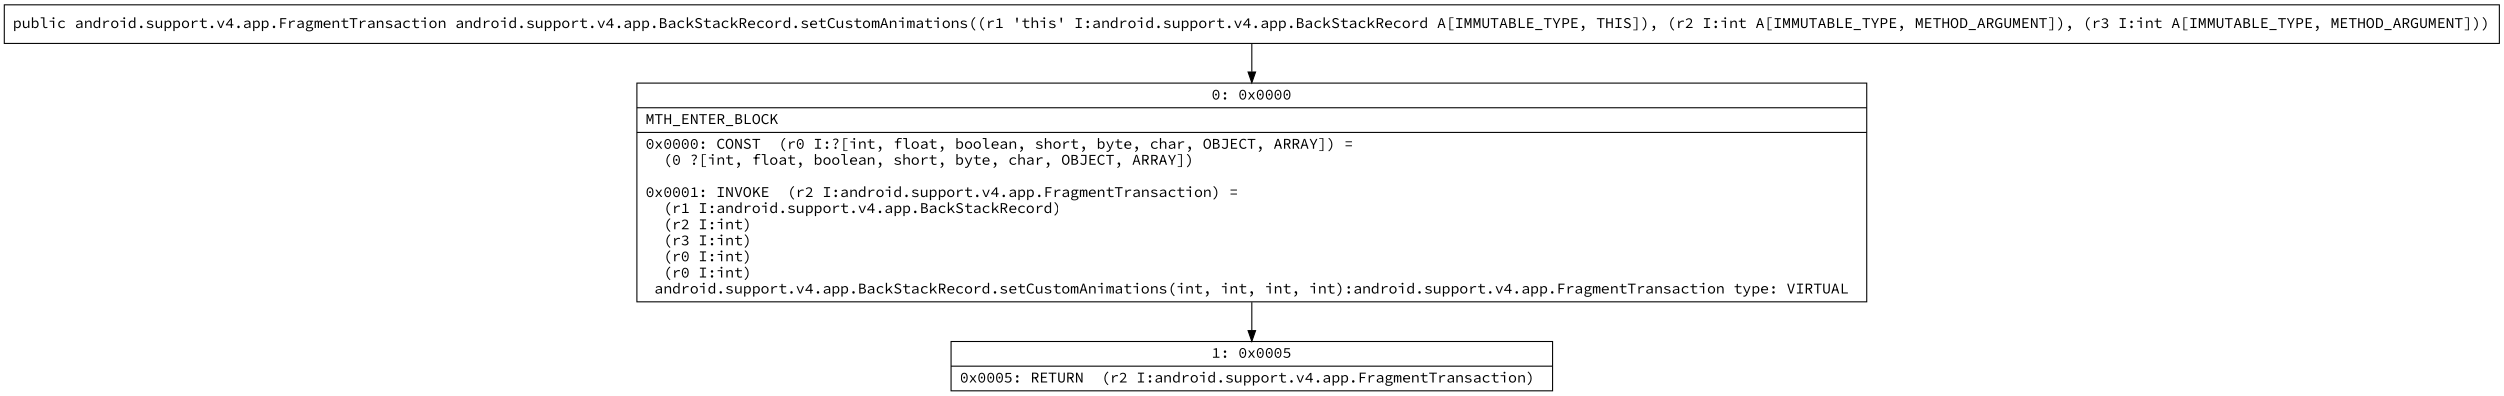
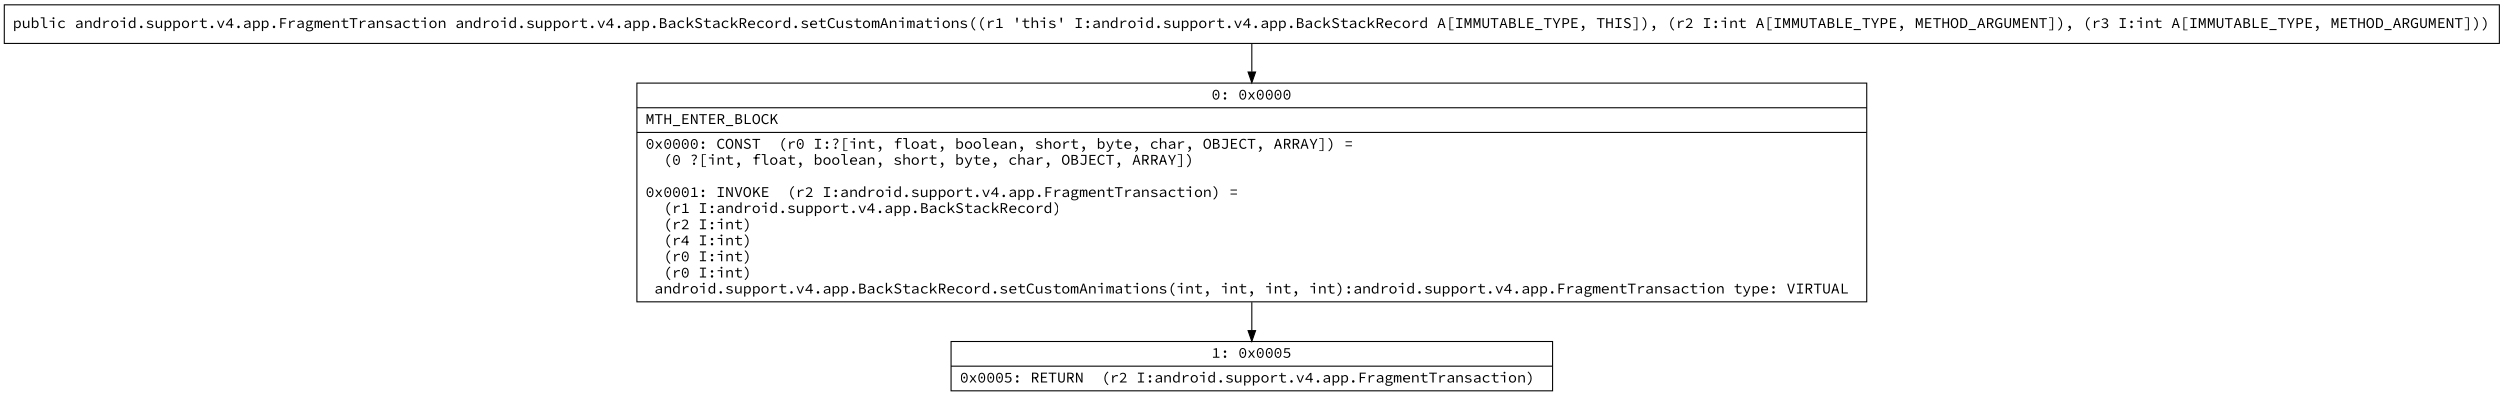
(699, 241) -> (699, 241)
